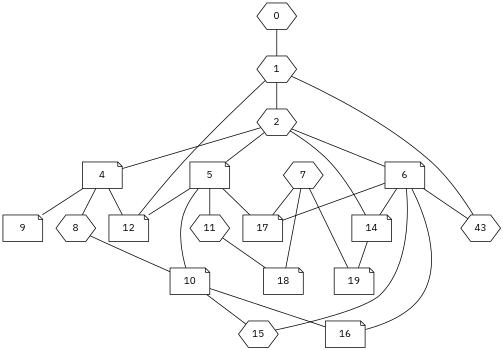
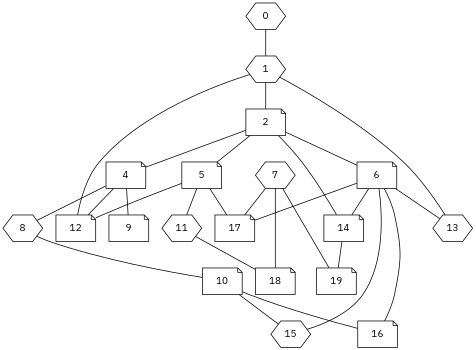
(277, 122) -> (266, 122)
(181, 226) -> none
(481, 228) -> (453, 228)
